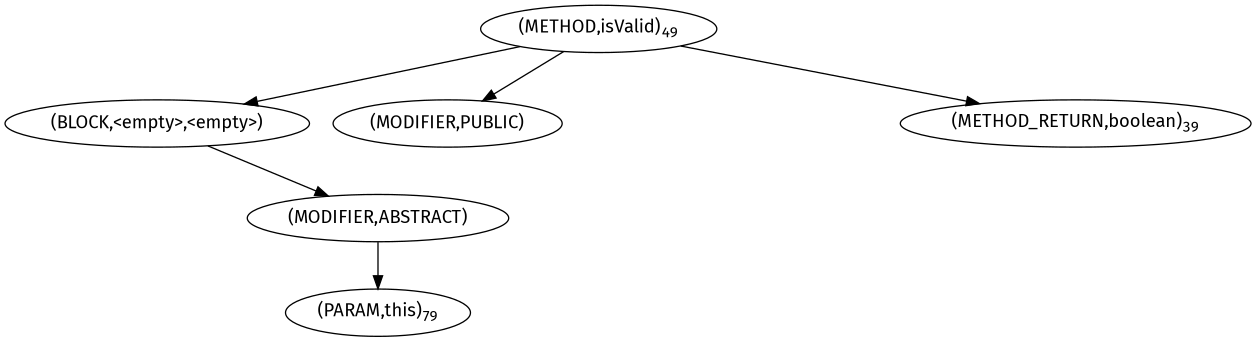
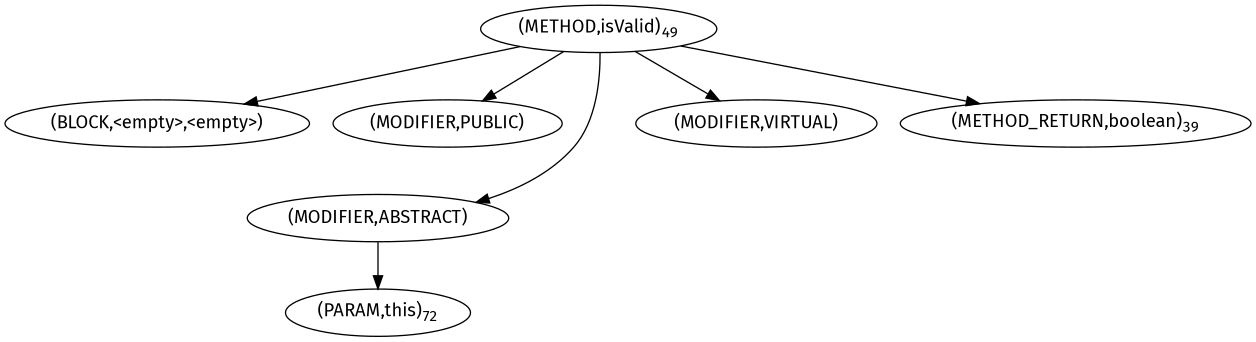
none -> (756, 124)
(262, 168) -> (574, 147)
(431, 311) -> (431, 311)
